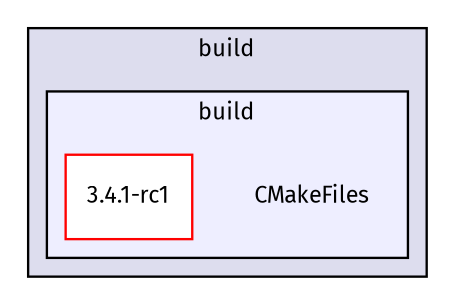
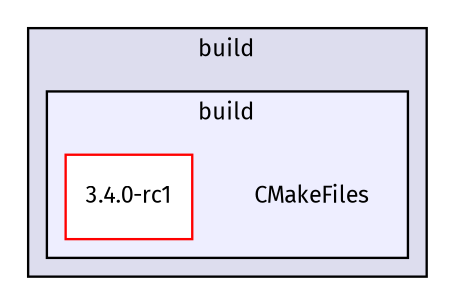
(129, 197) -> (129, 197)
